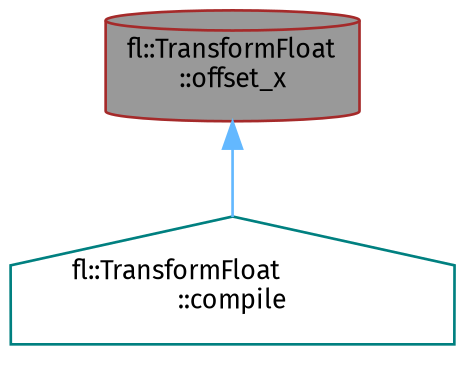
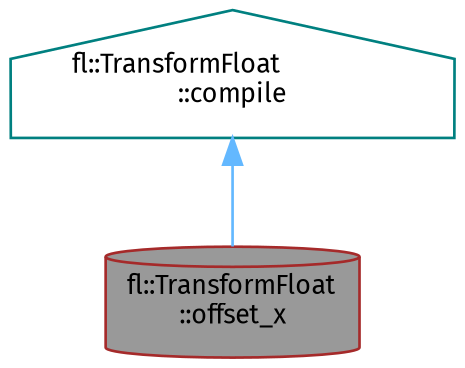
(233, 183) -> (233, 206)
